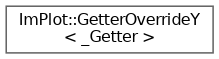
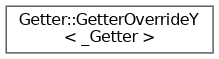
(110, 30) -> (110, 30)
